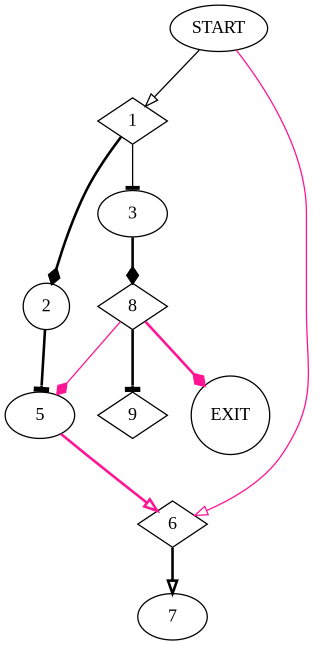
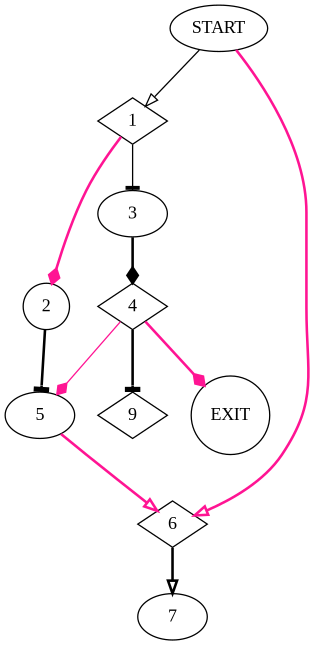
(82, 199) -> (82, 199)
(306, 294) -> (306, 294)
(133, 306) -> (133, 306)
